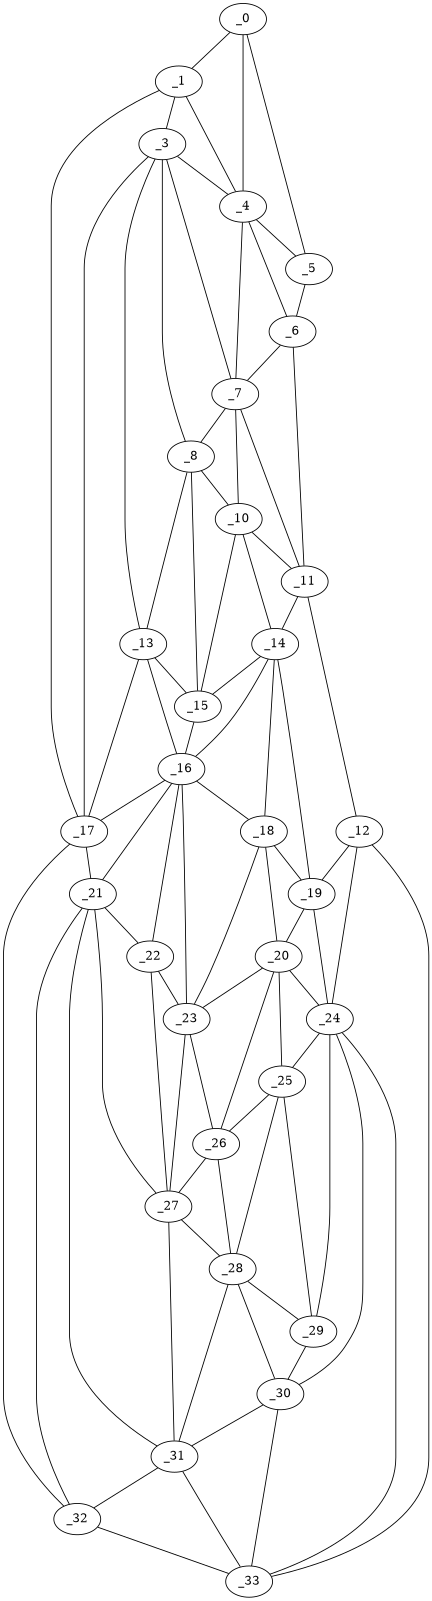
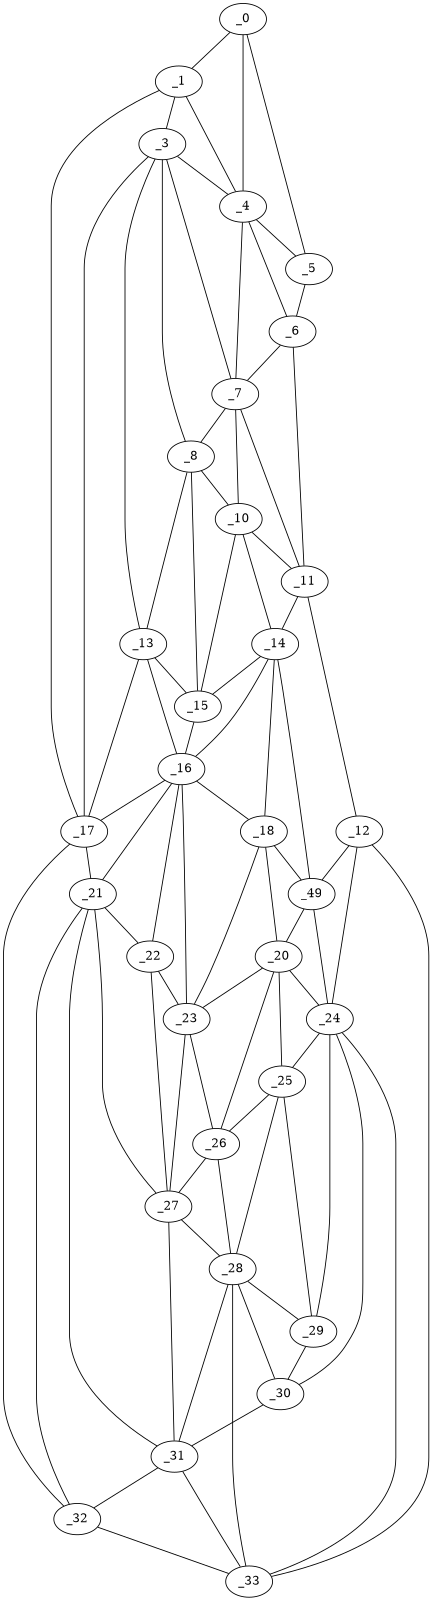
(312, 894) -> (312, 894)
(265, 1488) -> (233, 1433)
